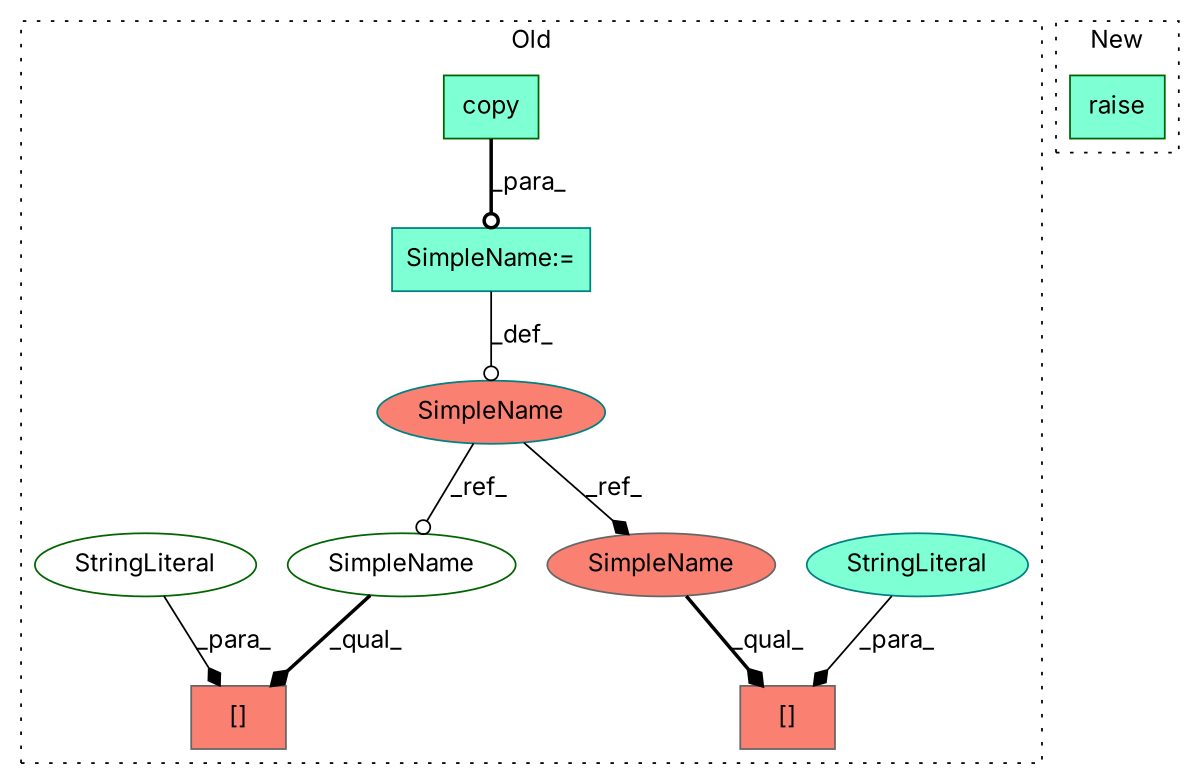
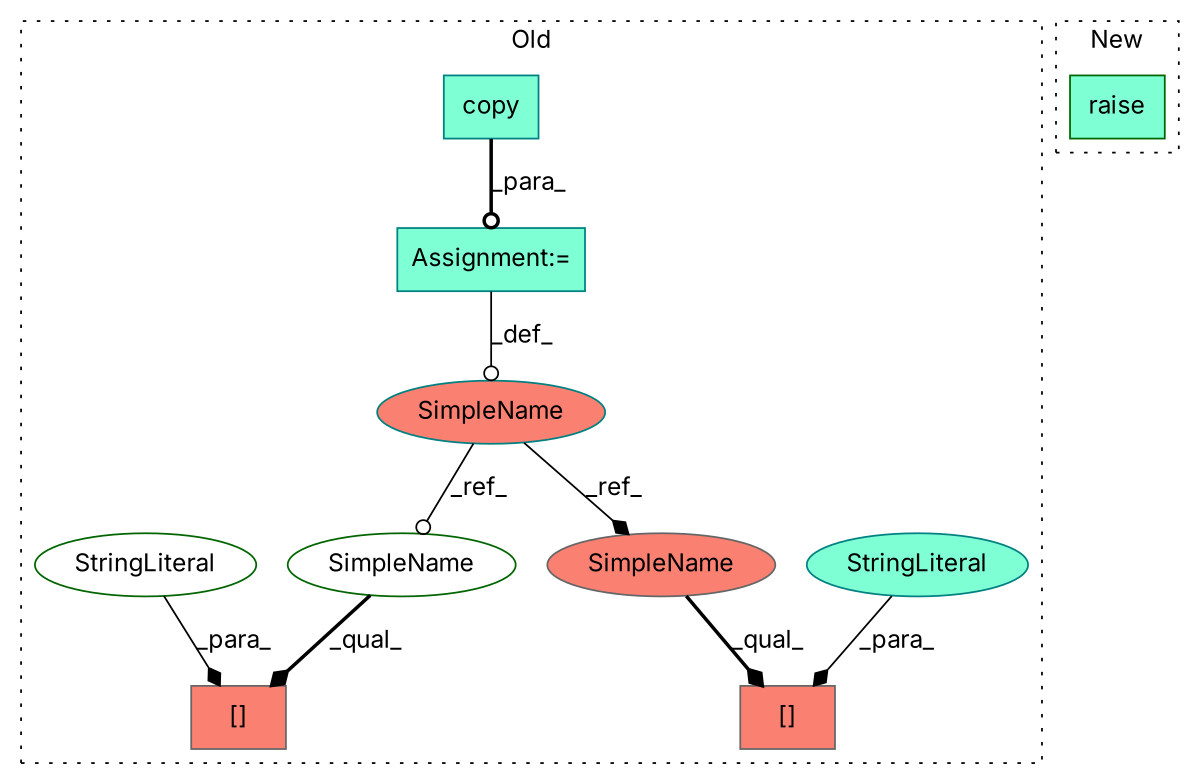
(491, 107) -> (491, 107)
(491, 260) -> (491, 260)
